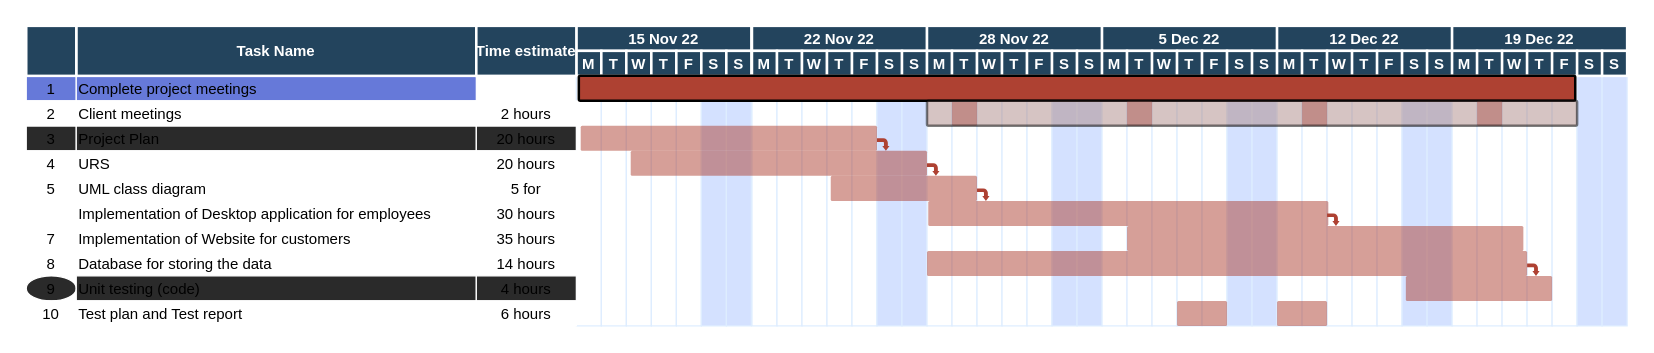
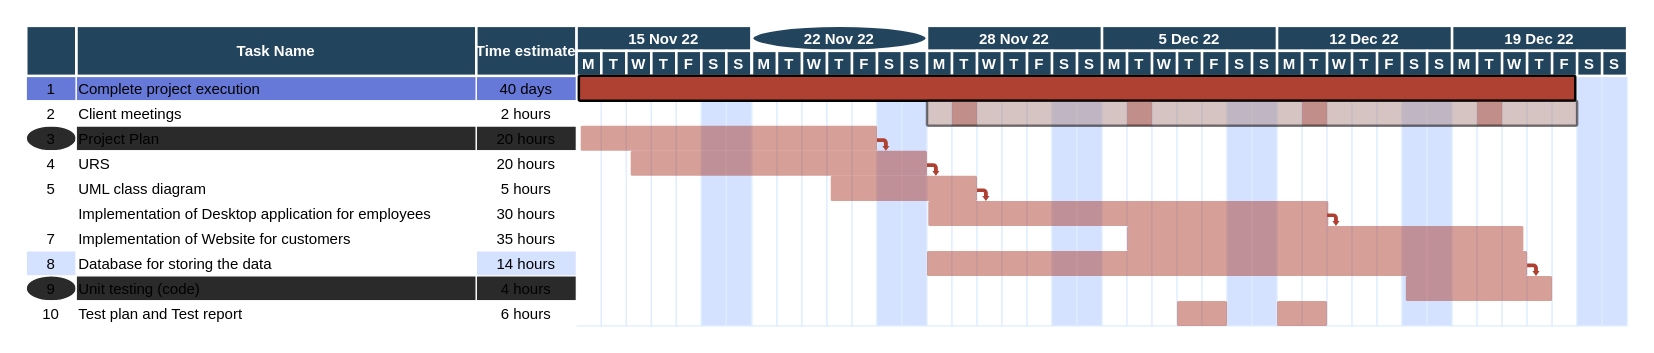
(839, 38) -> (839, 38)
none -> (526, 88)
(175, 89) -> (180, 89)
(51, 138) -> (51, 138)
(526, 189) -> (526, 189)
(51, 238) -> (51, 238)
(51, 263) -> (51, 263)
(526, 263) -> (526, 263)
